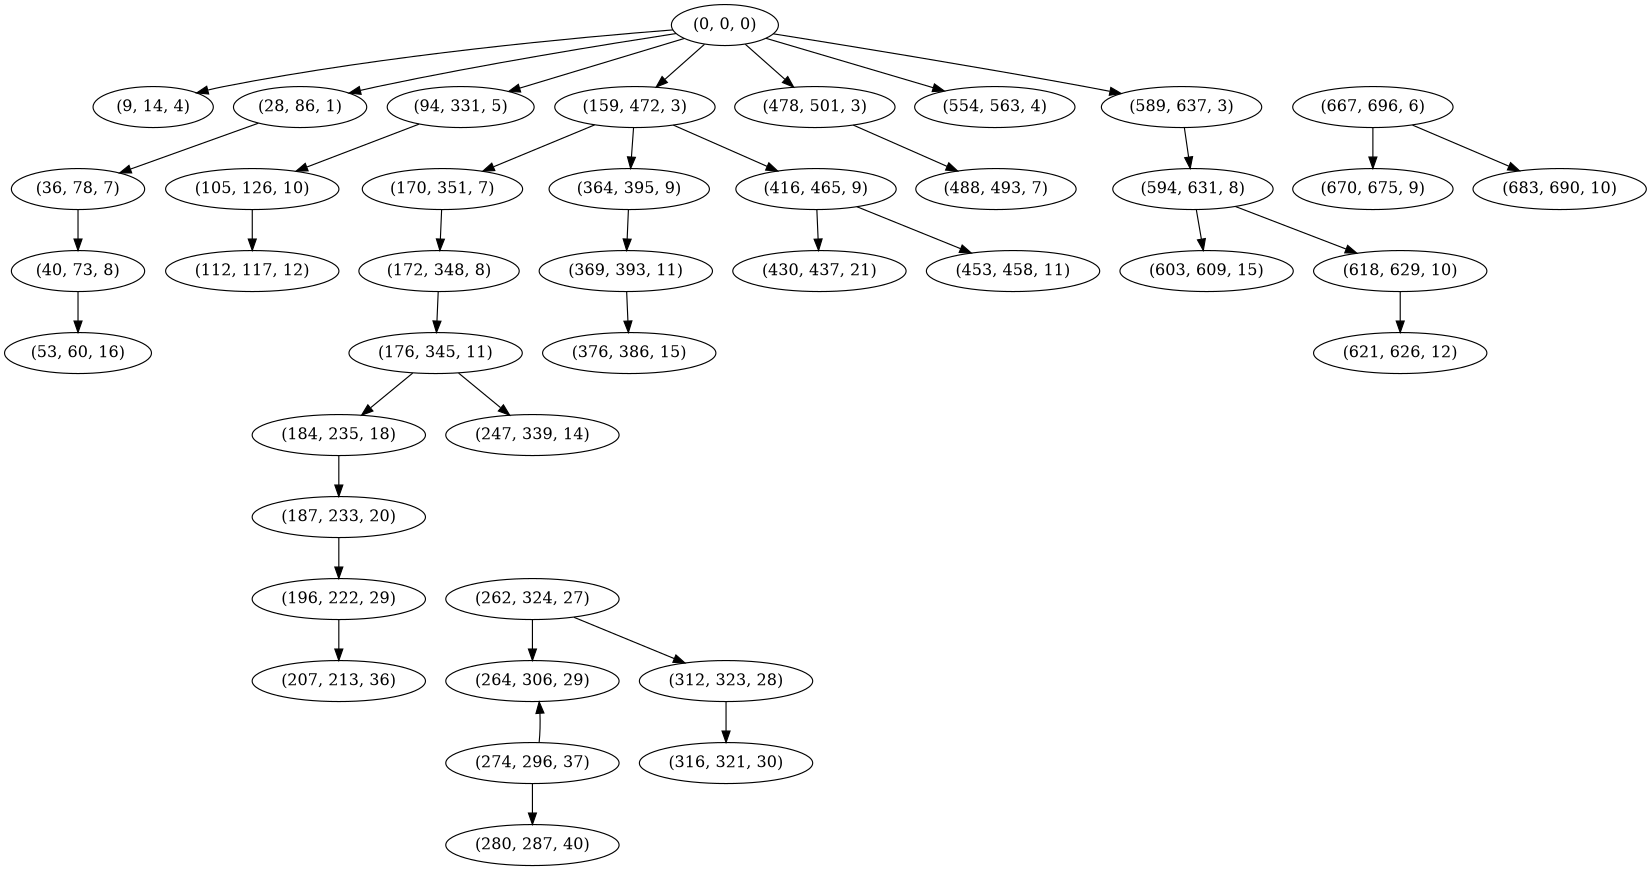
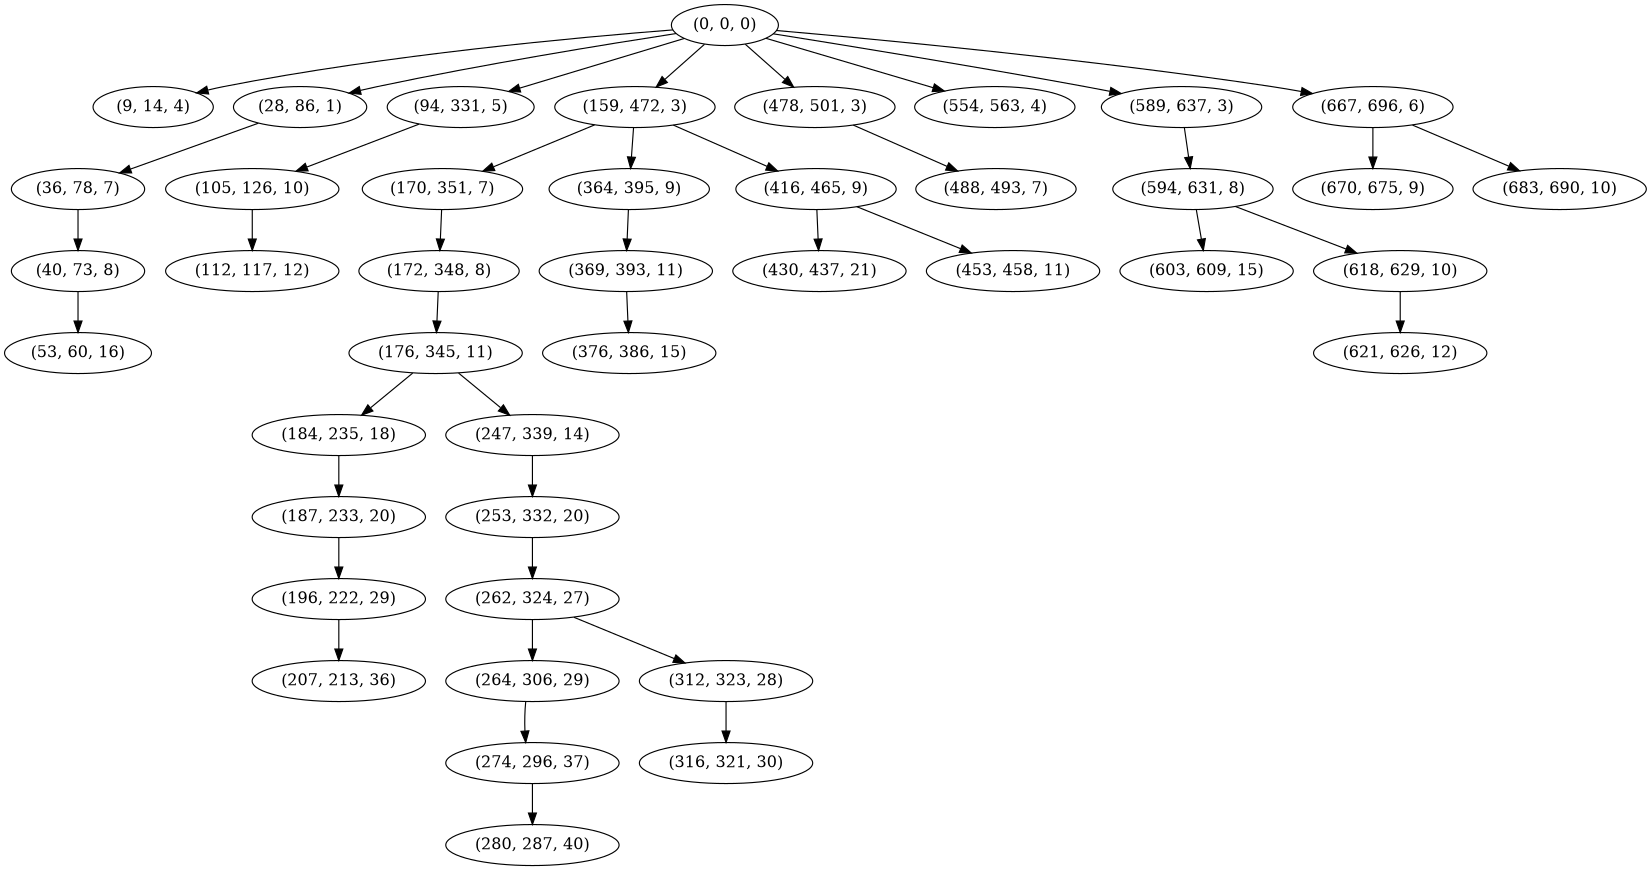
none -> (1039, 57)
none -> (532, 517)
(540, 728) -> (525, 716)
